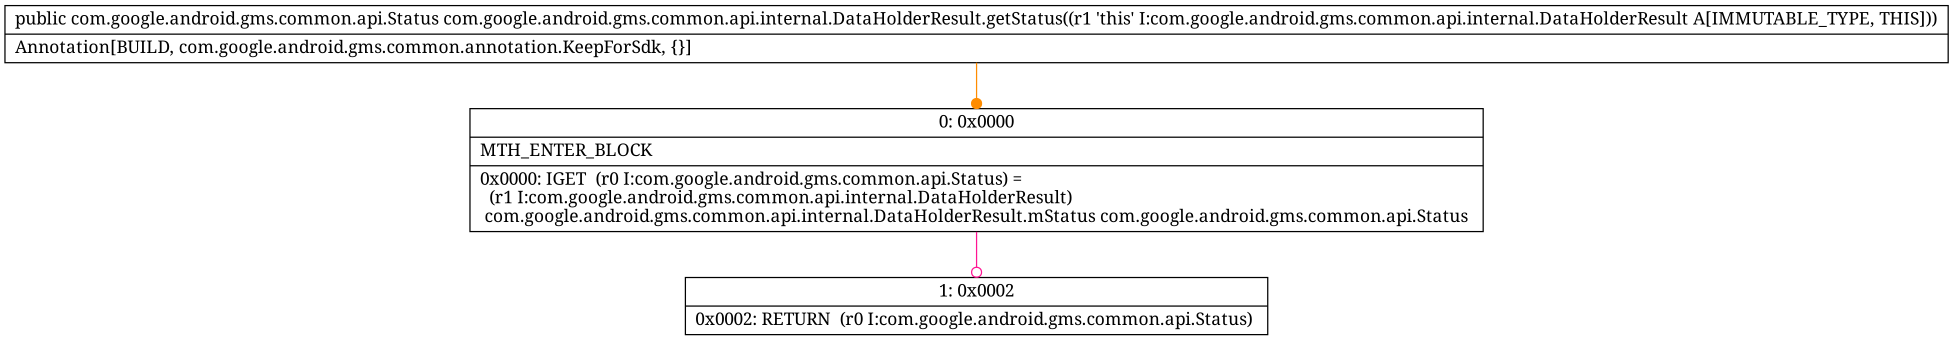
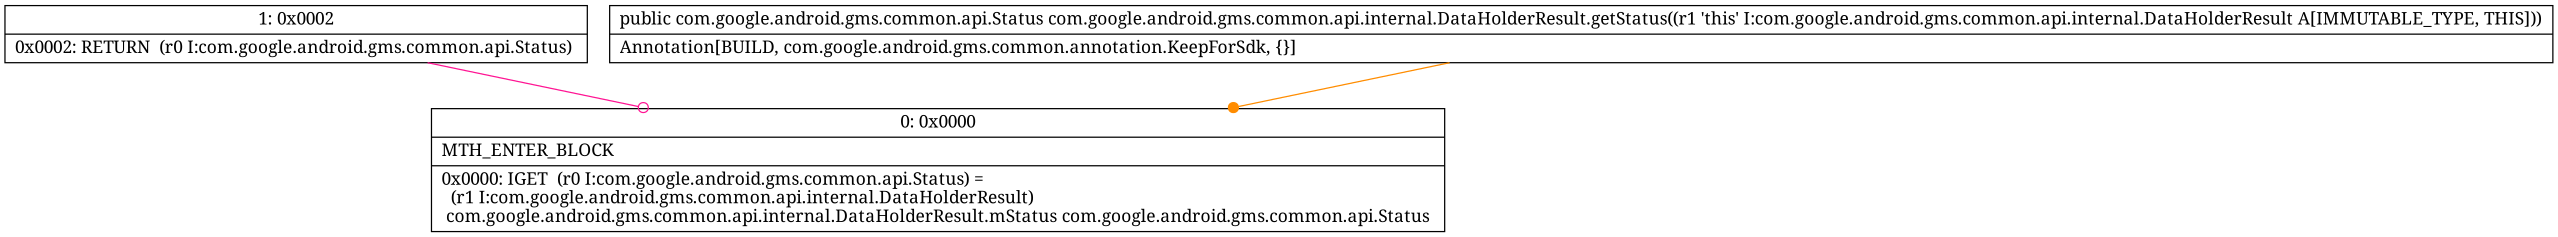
(977, 249) -> (533, 85)
